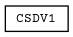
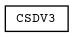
(37, 19) -> (37, 19)
